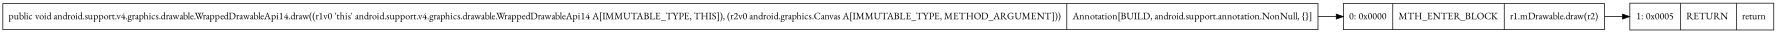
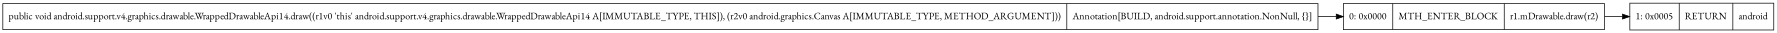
(1754, 16) -> (1753, 16)
